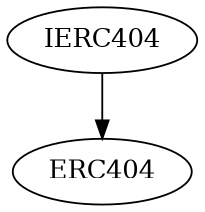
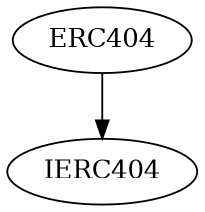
(102, 97) -> (102, 97)
